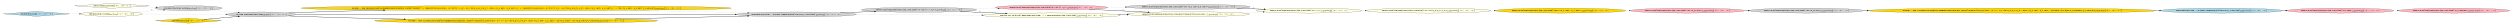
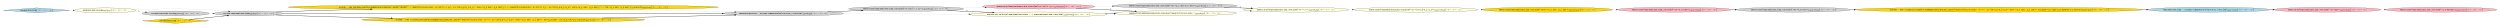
(112, 6) -> none
